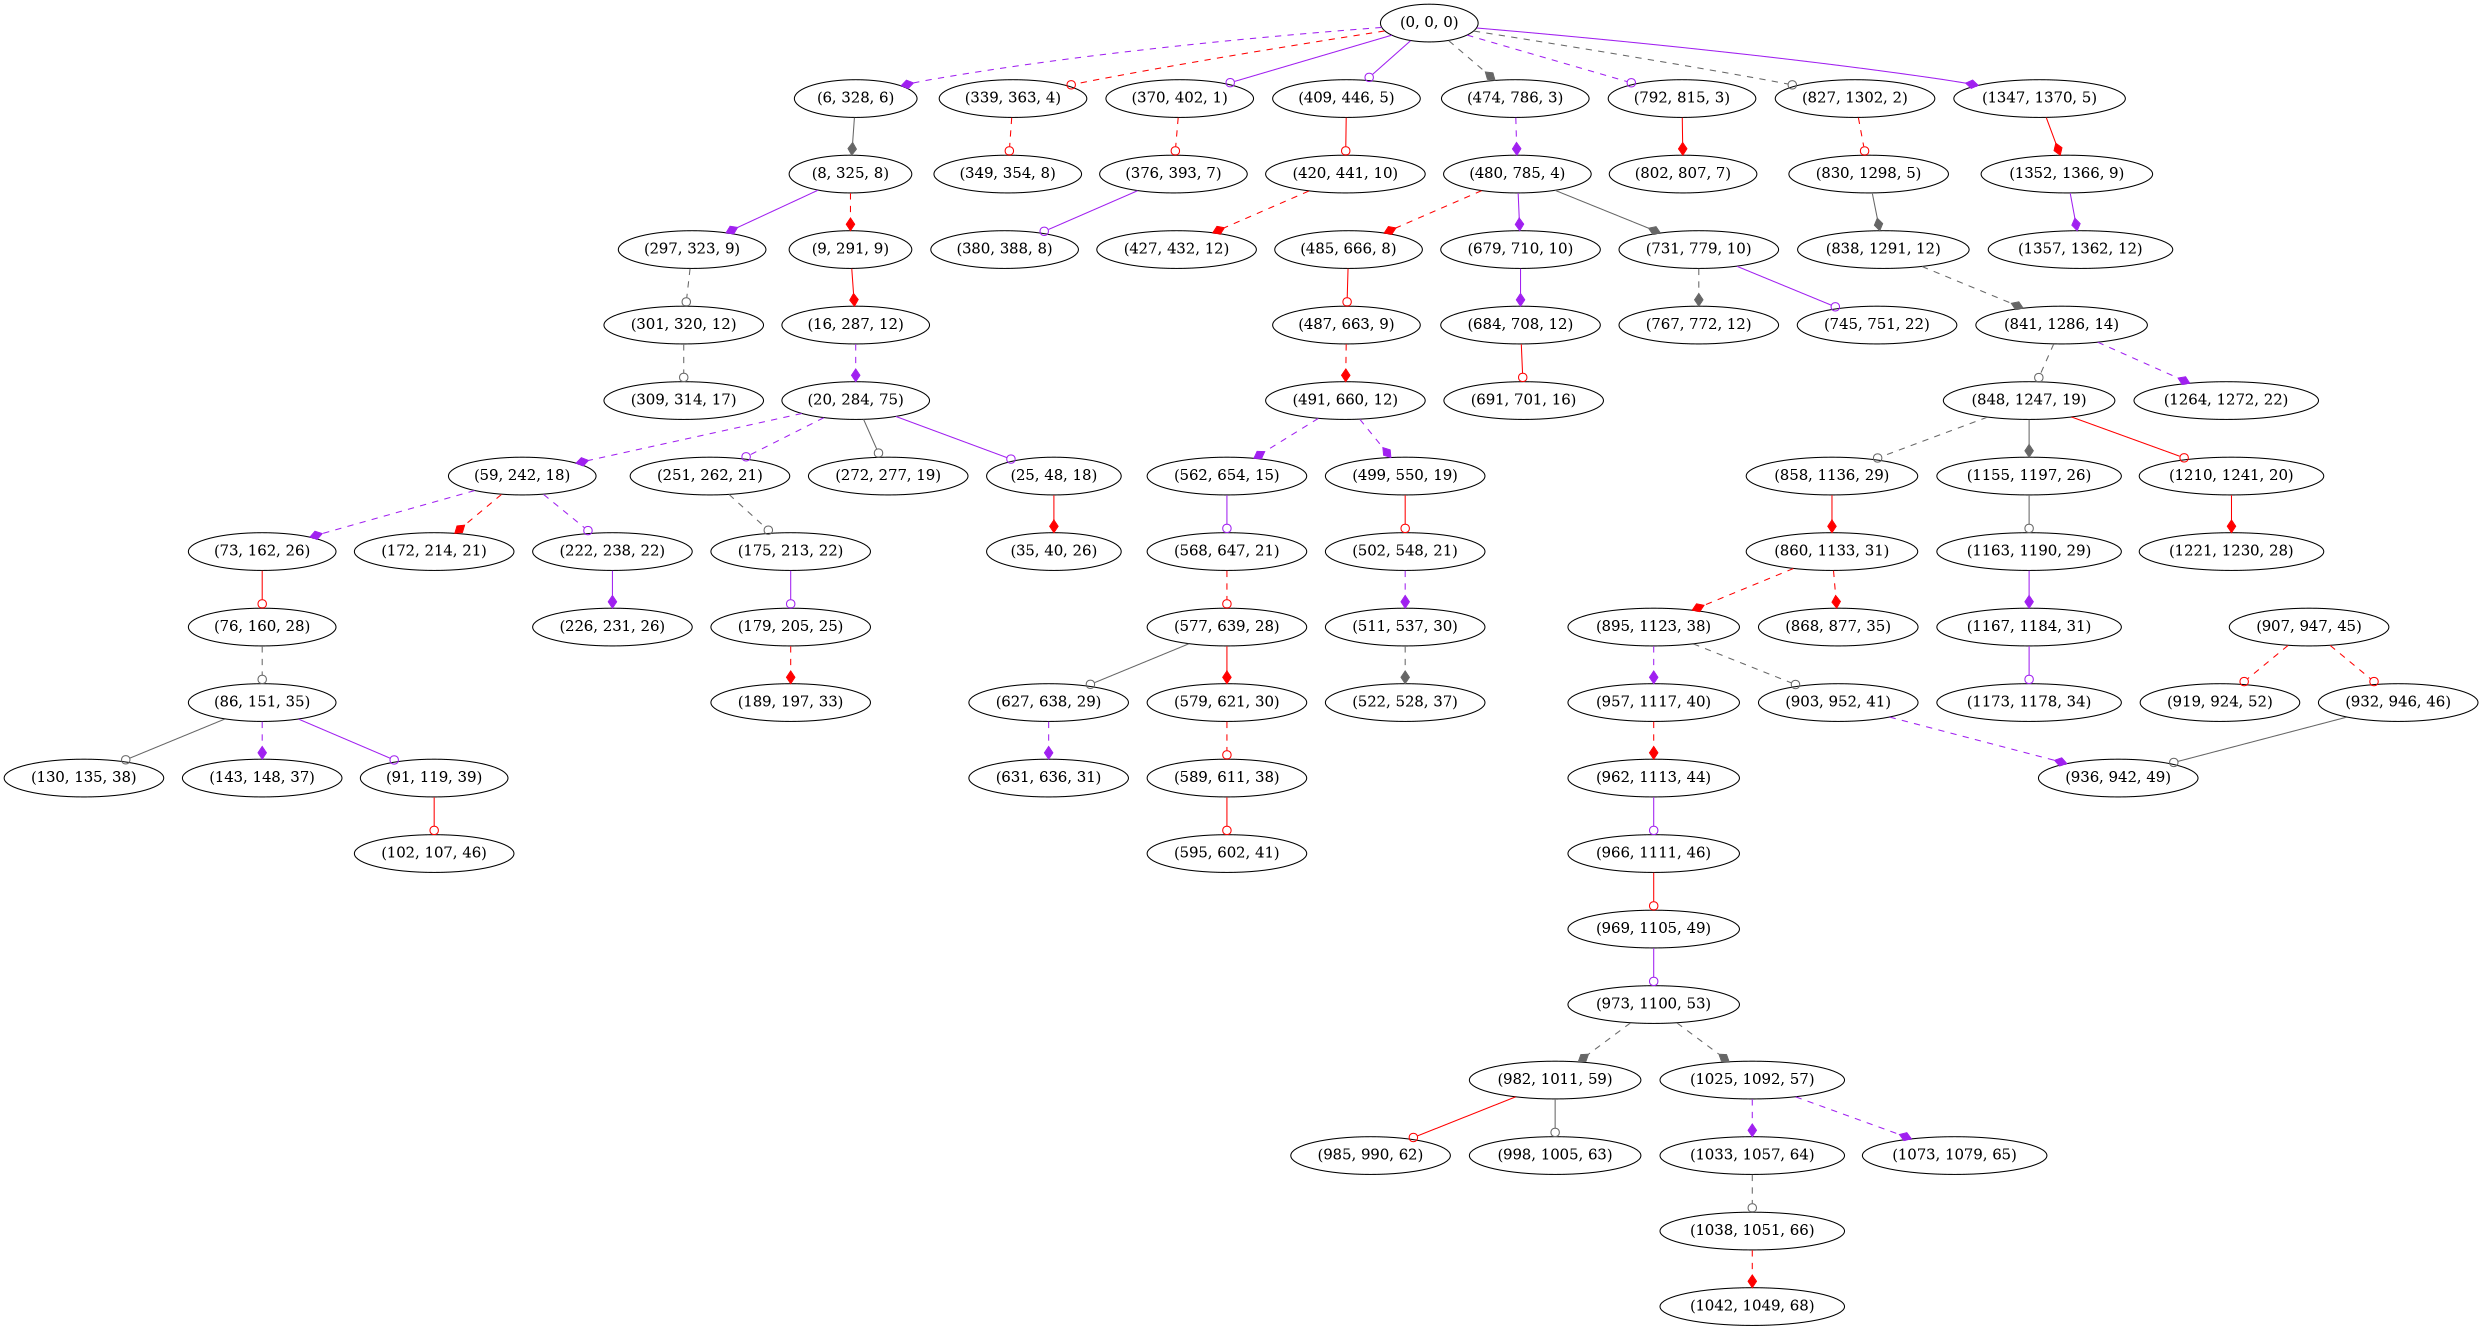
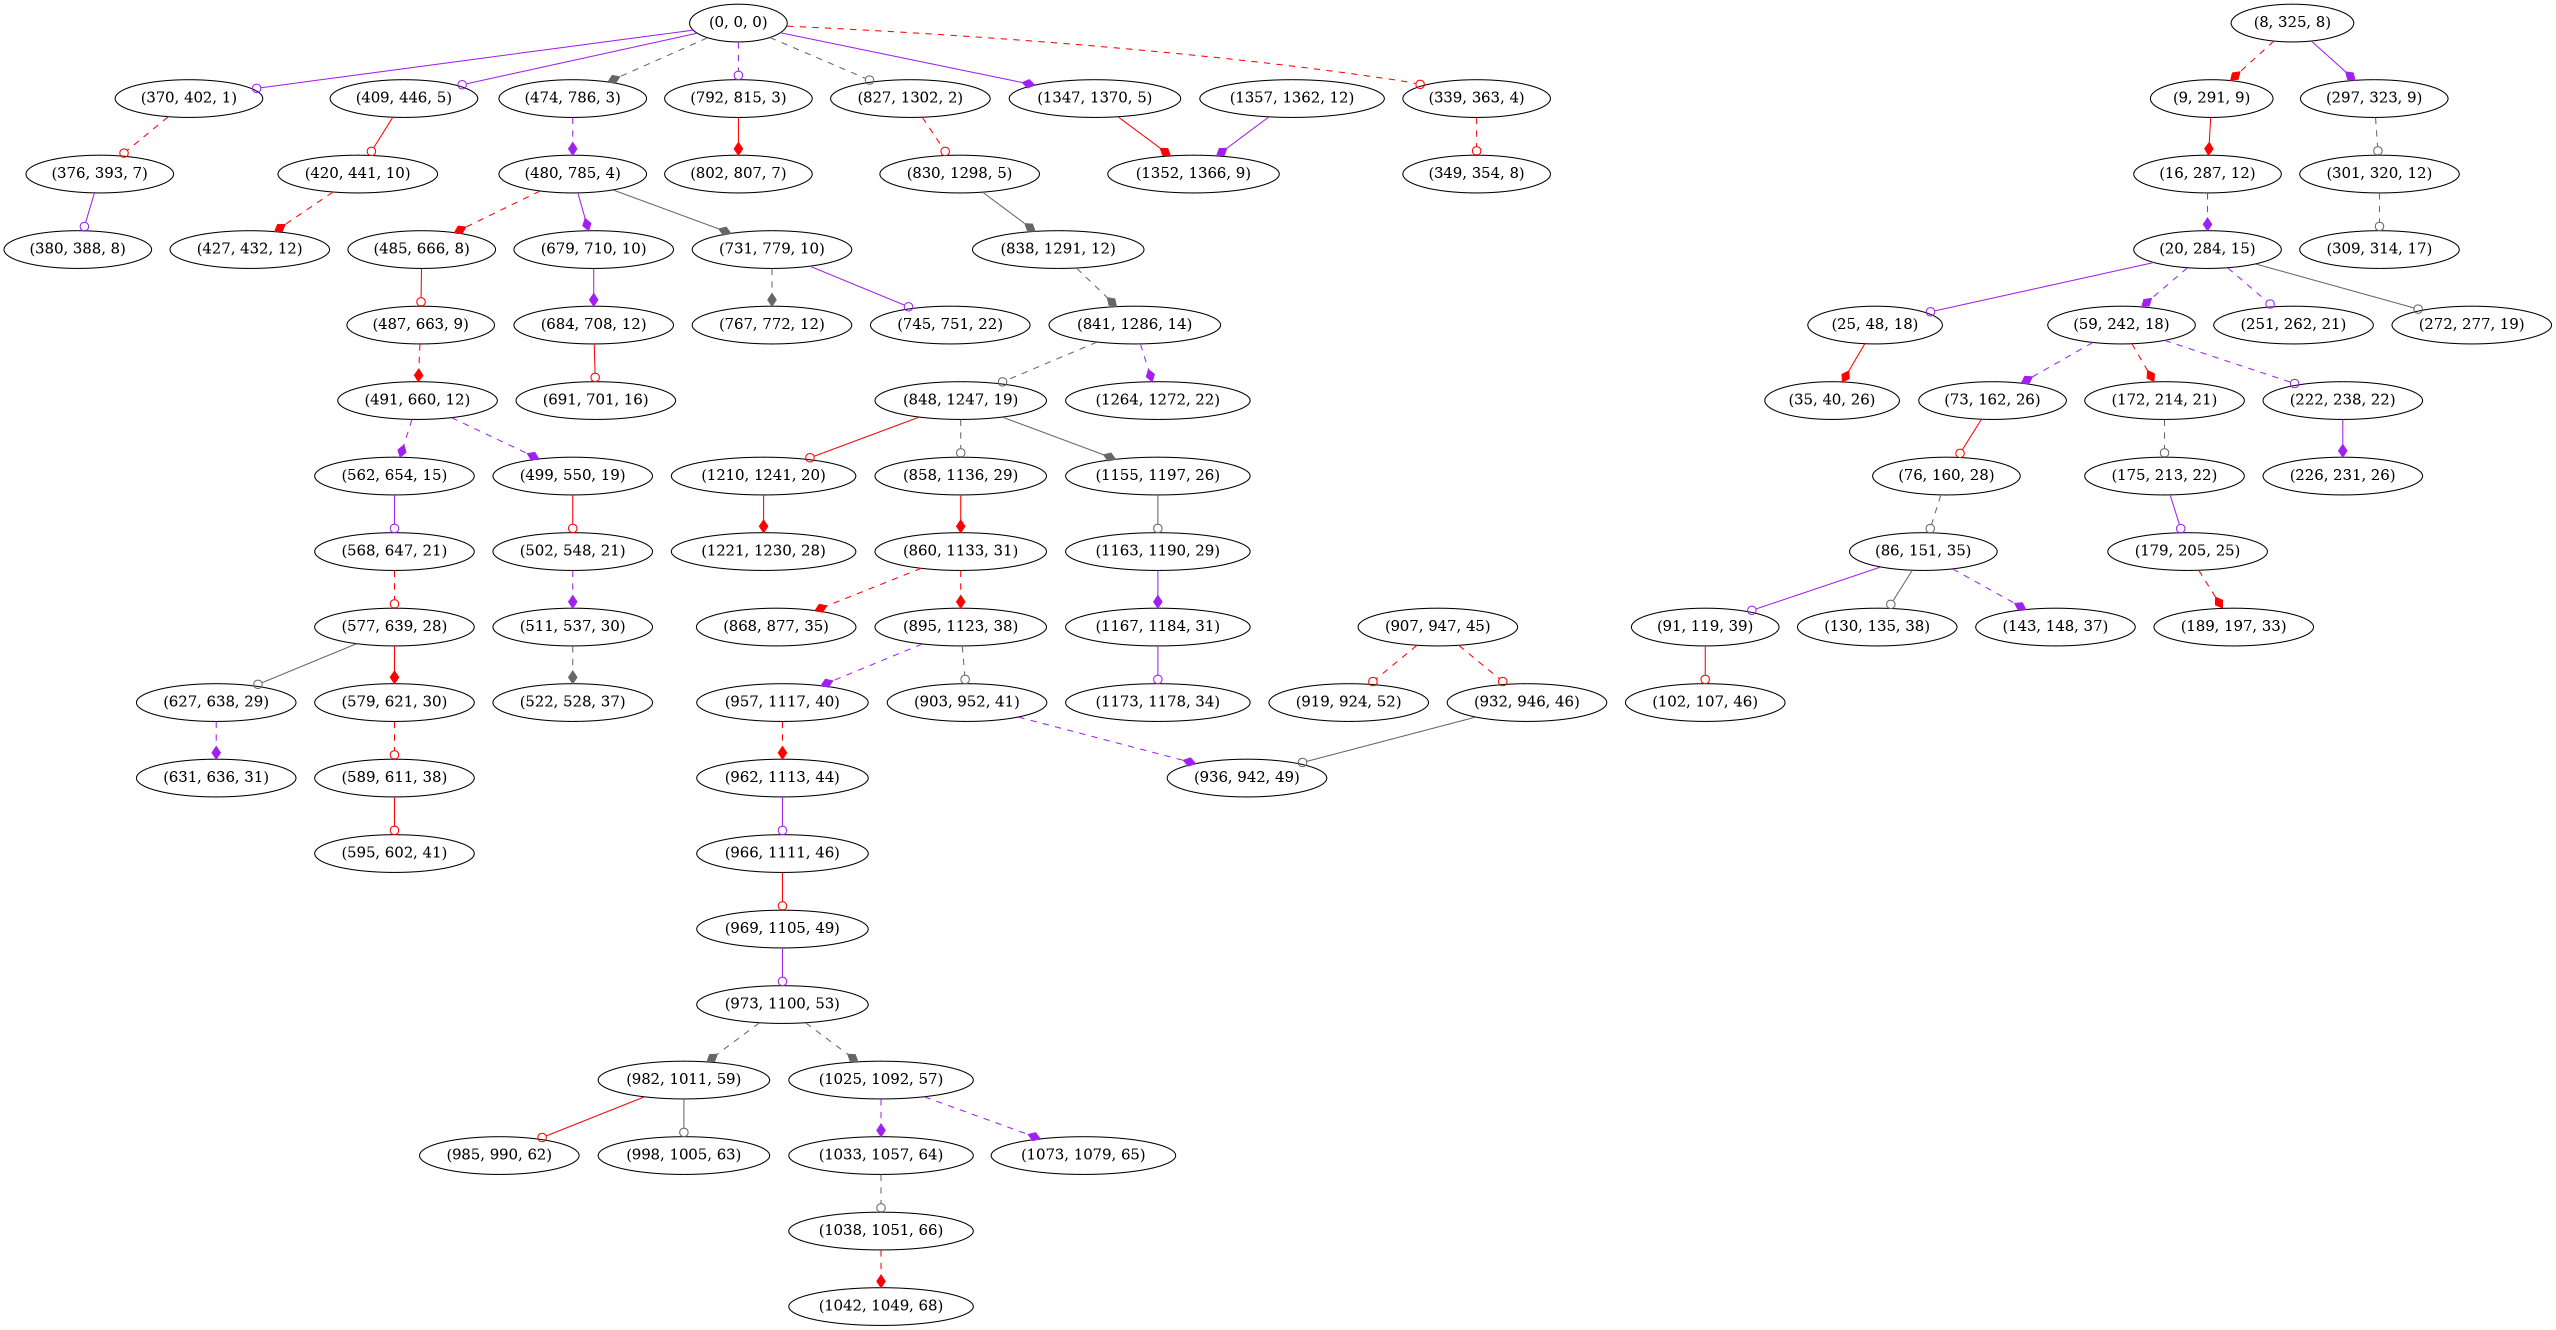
(856, 99) -> none
(2073, 206) -> (1248, 133)
(856, 401) -> (2208, 250)
(747, 511) -> (2165, 434)
